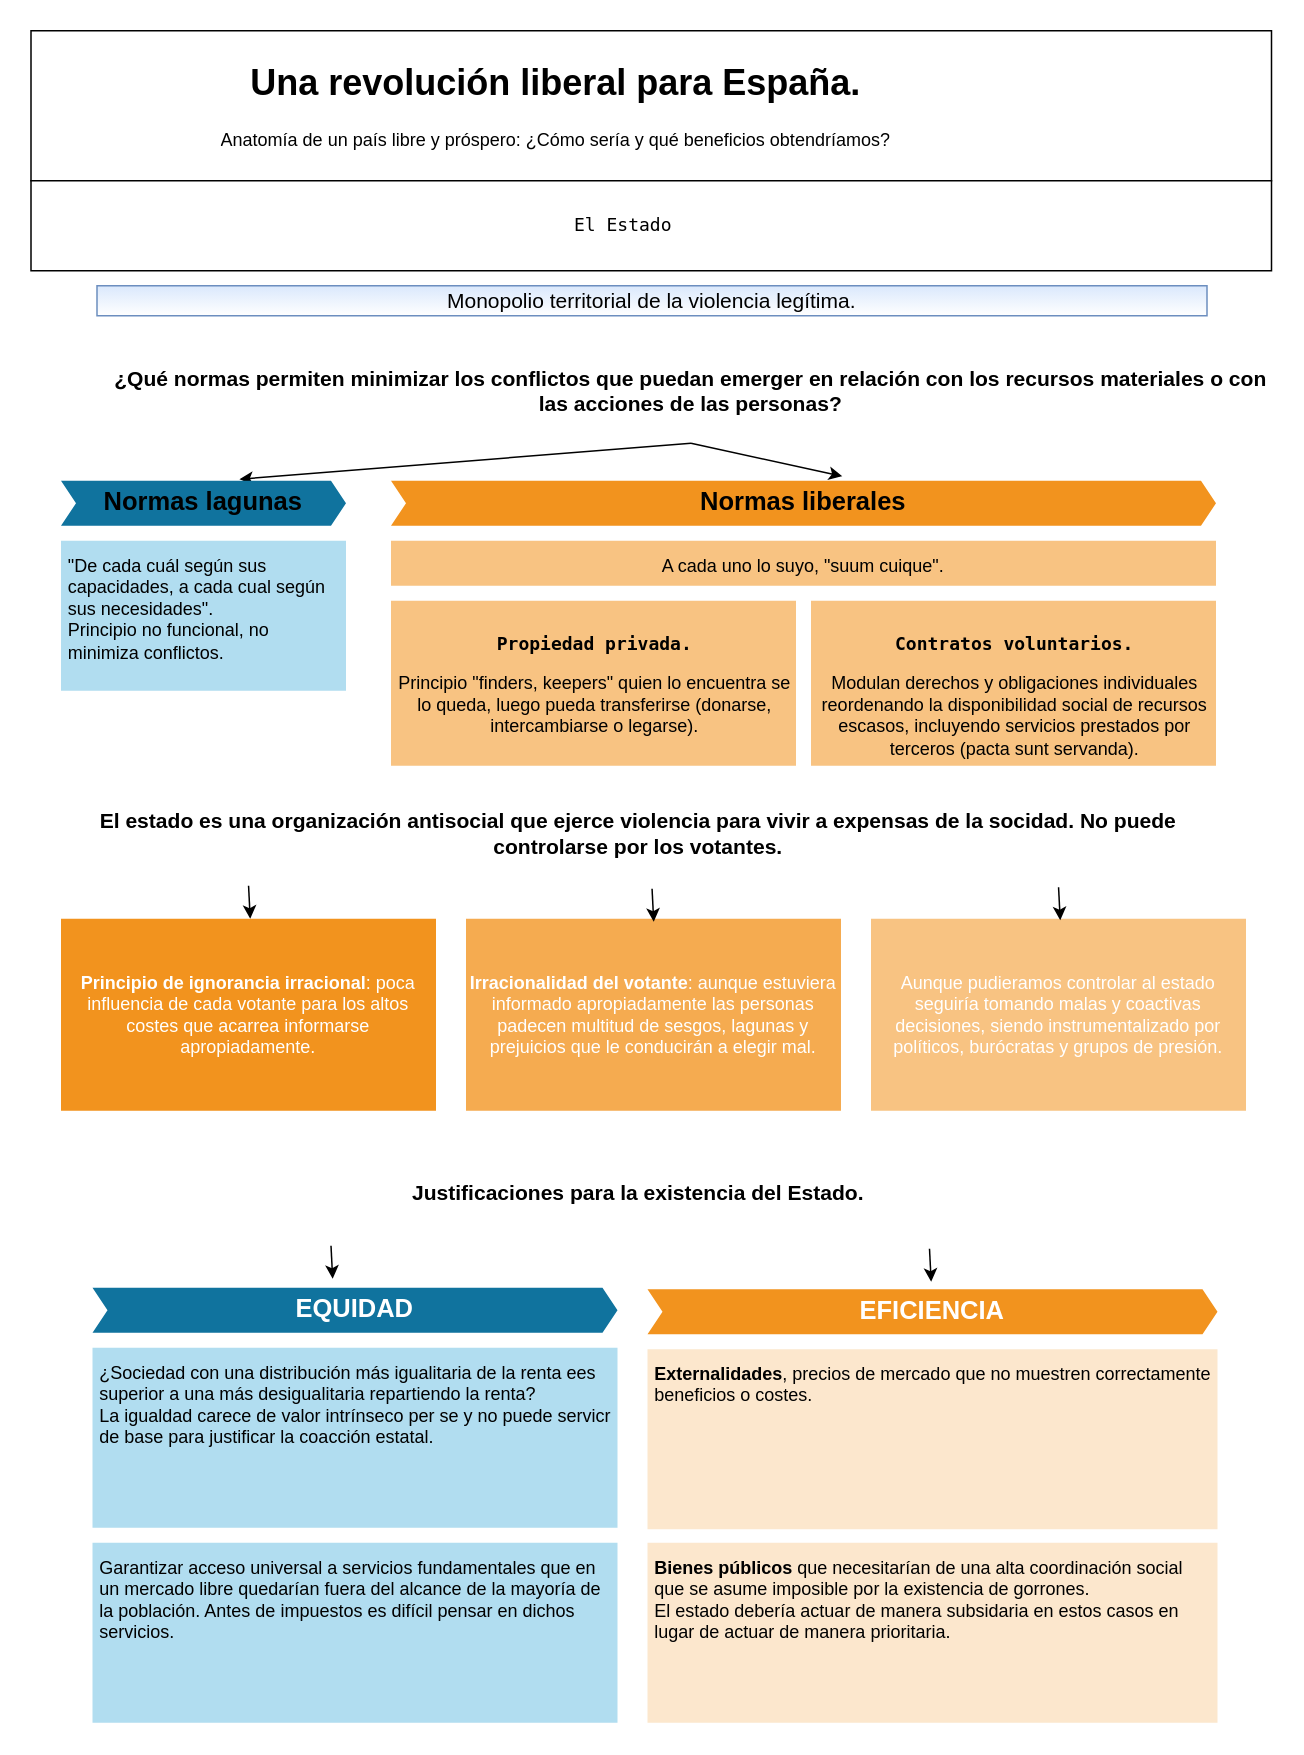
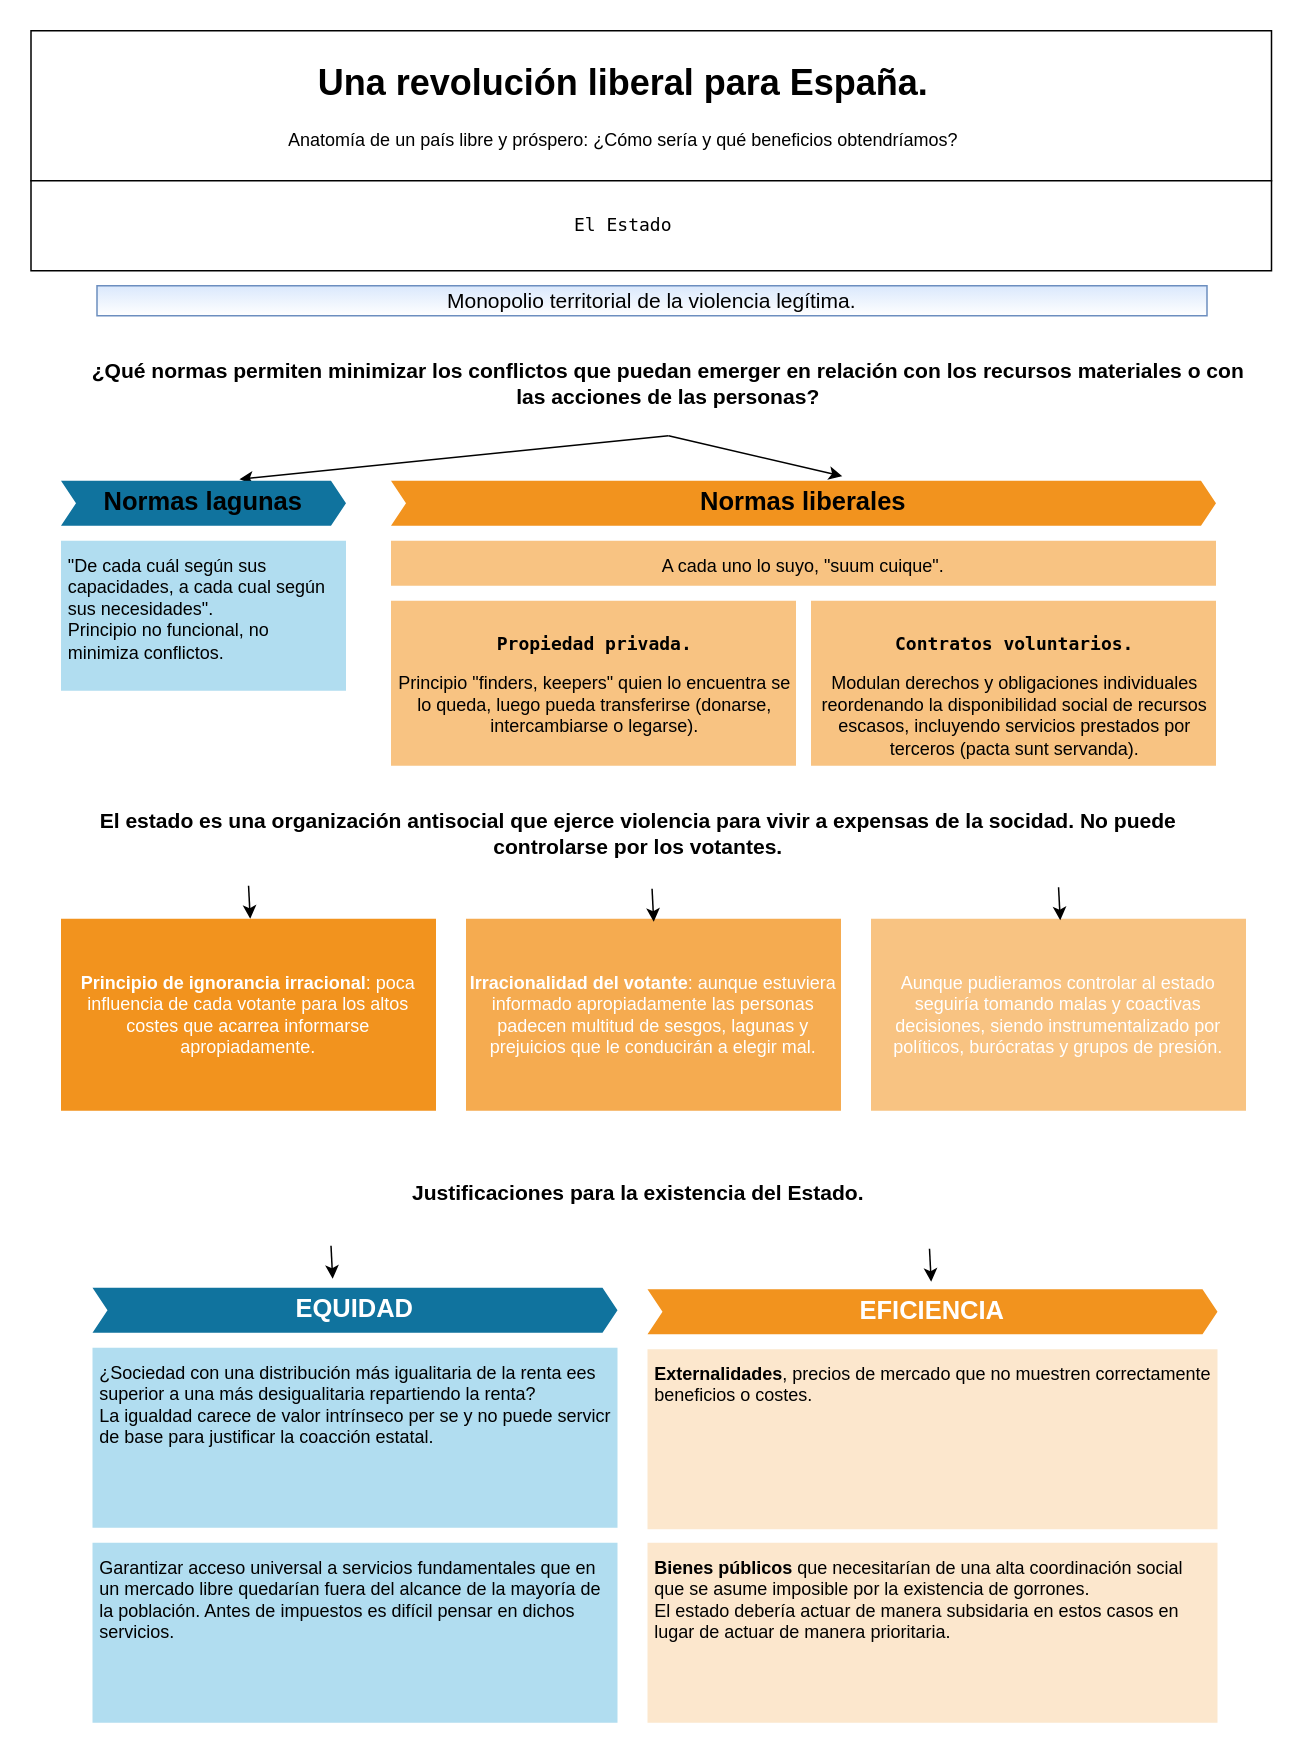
(556, 106) -> (623, 106)
(691, 391) -> (668, 383)
